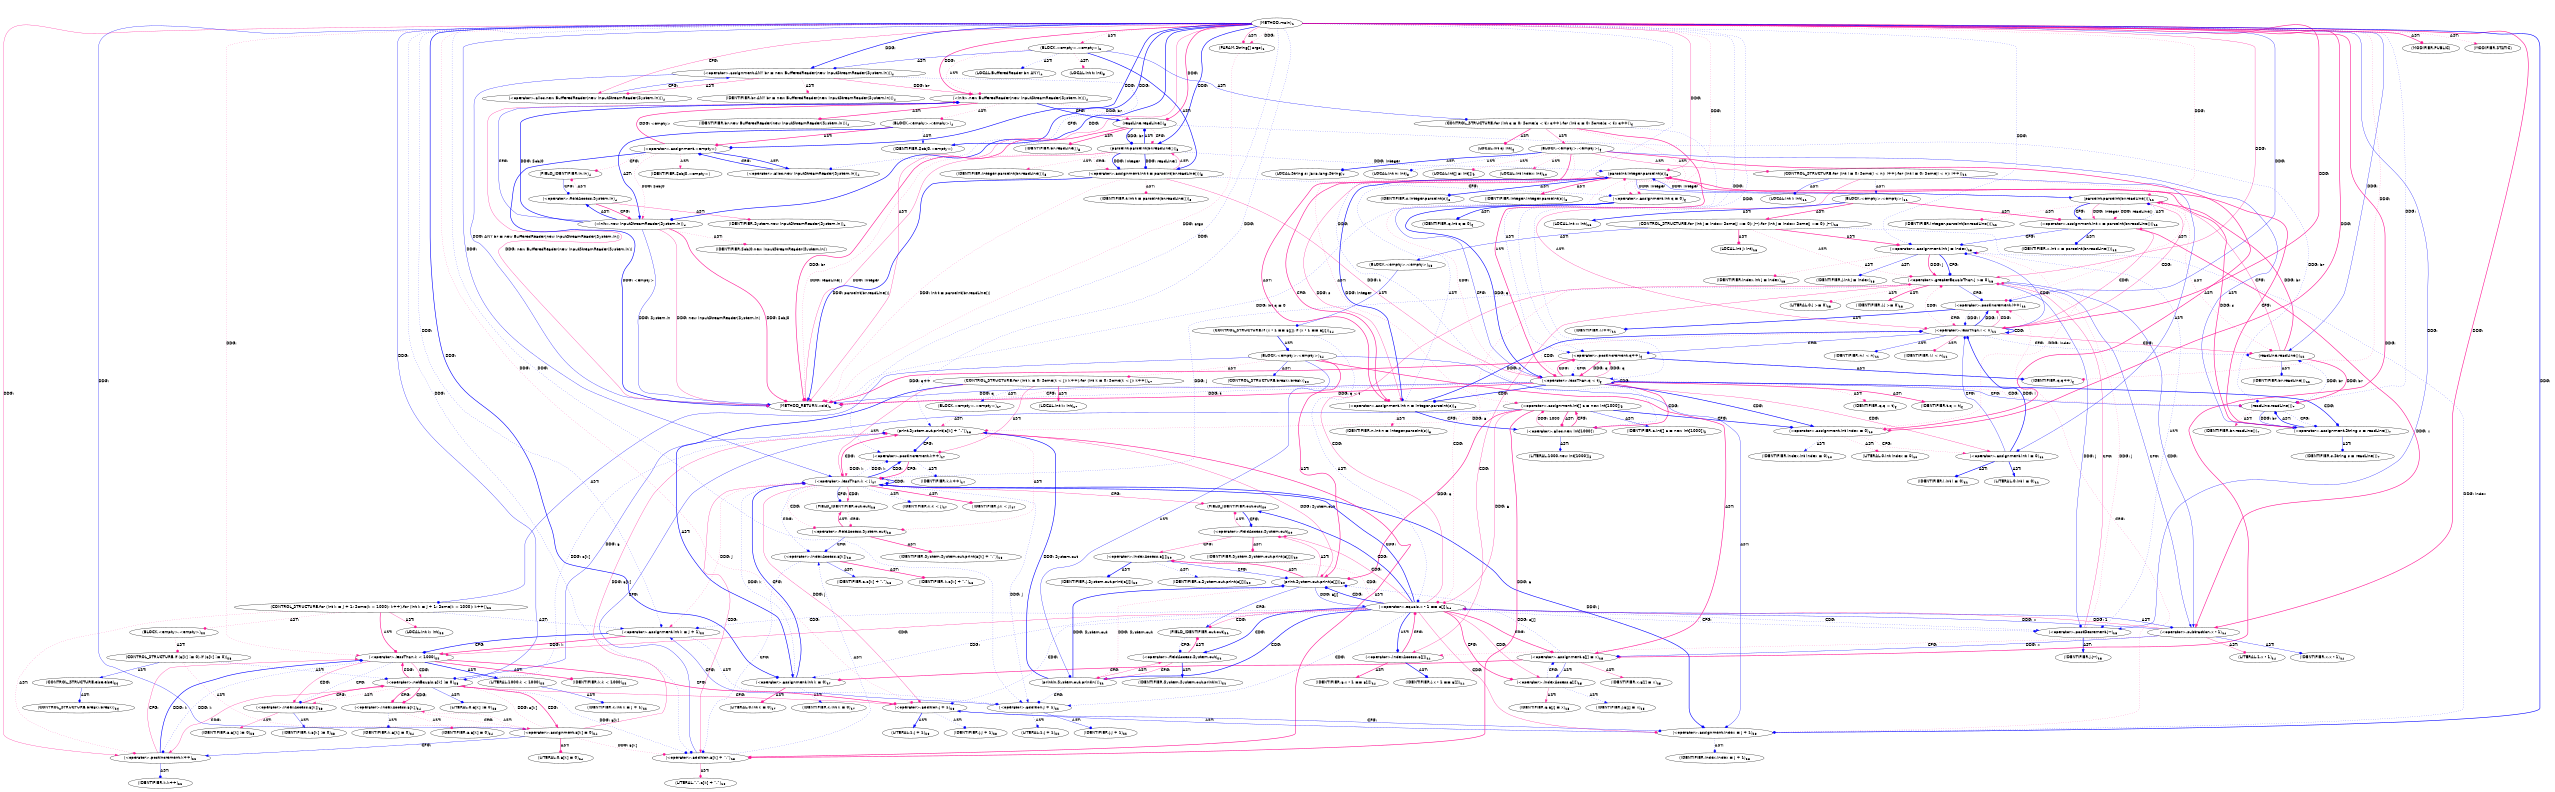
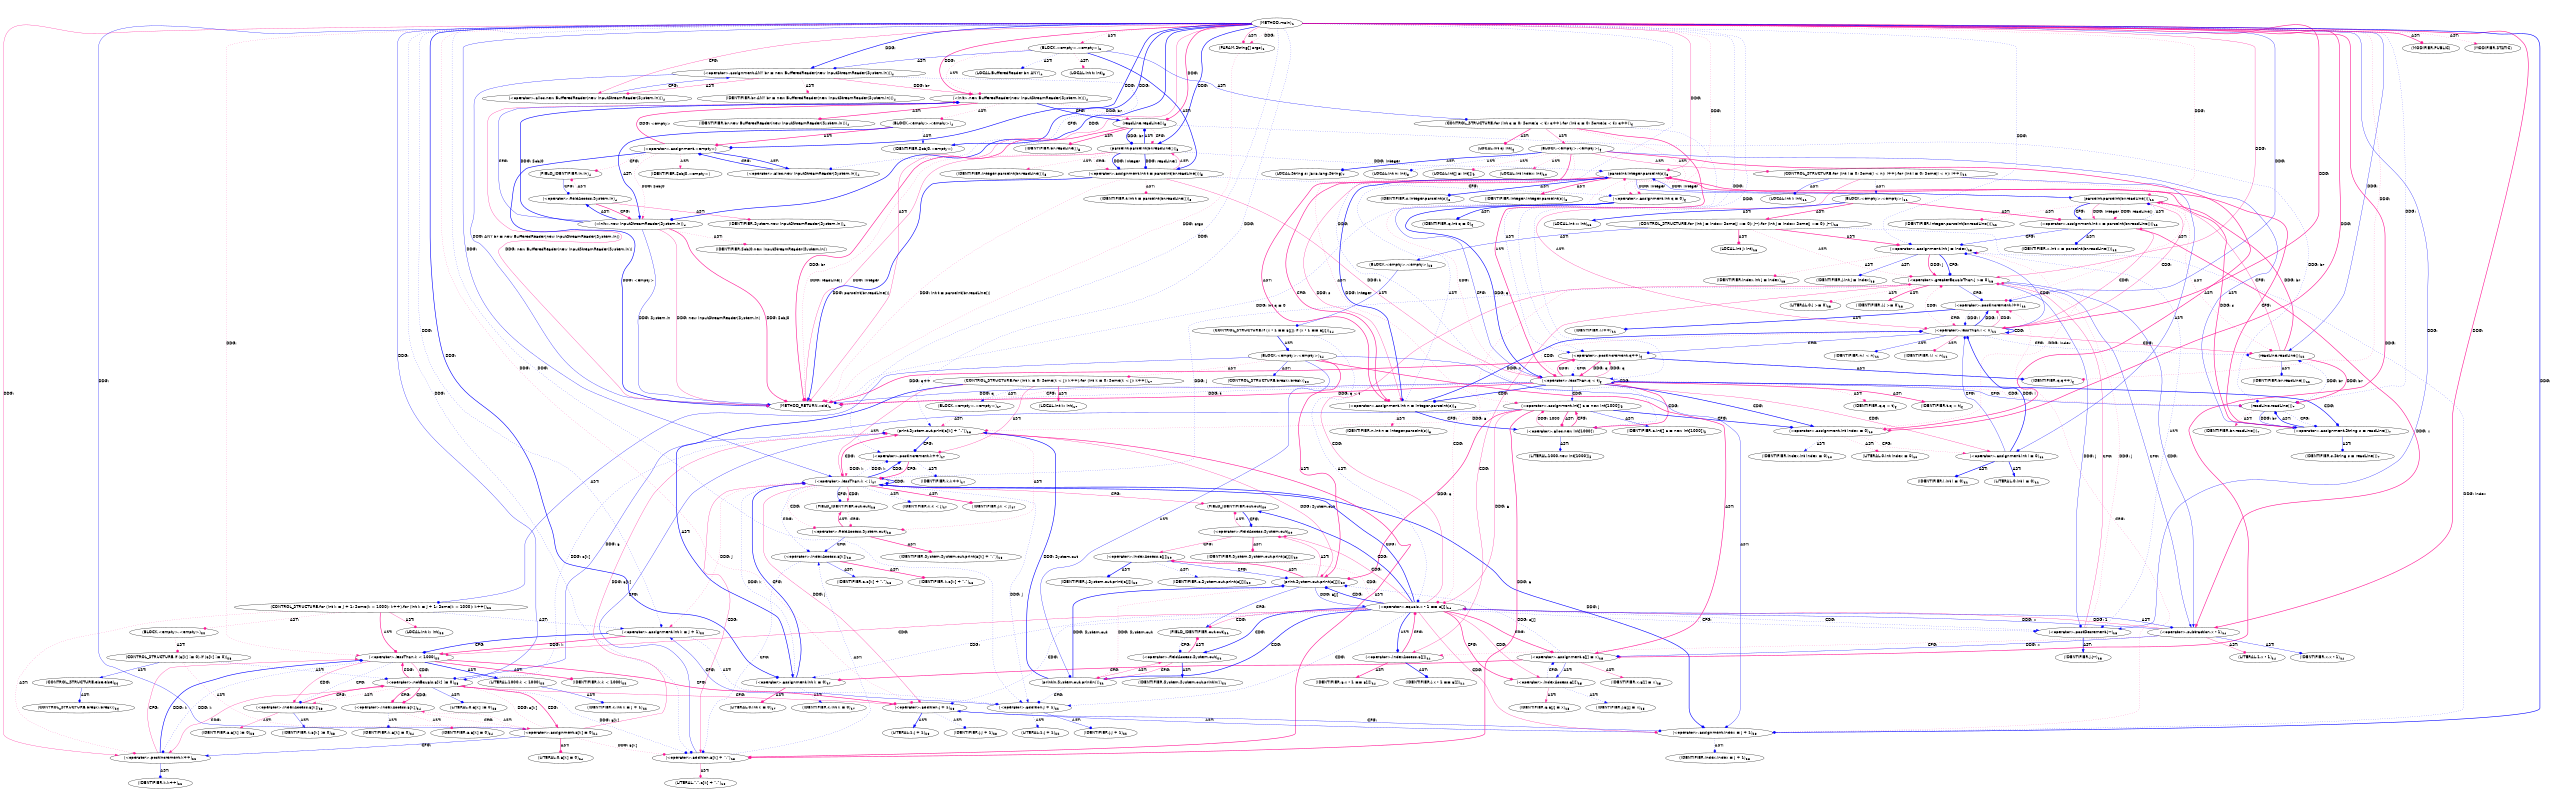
none -> (1572, 392)
(1032, 613) -> none
